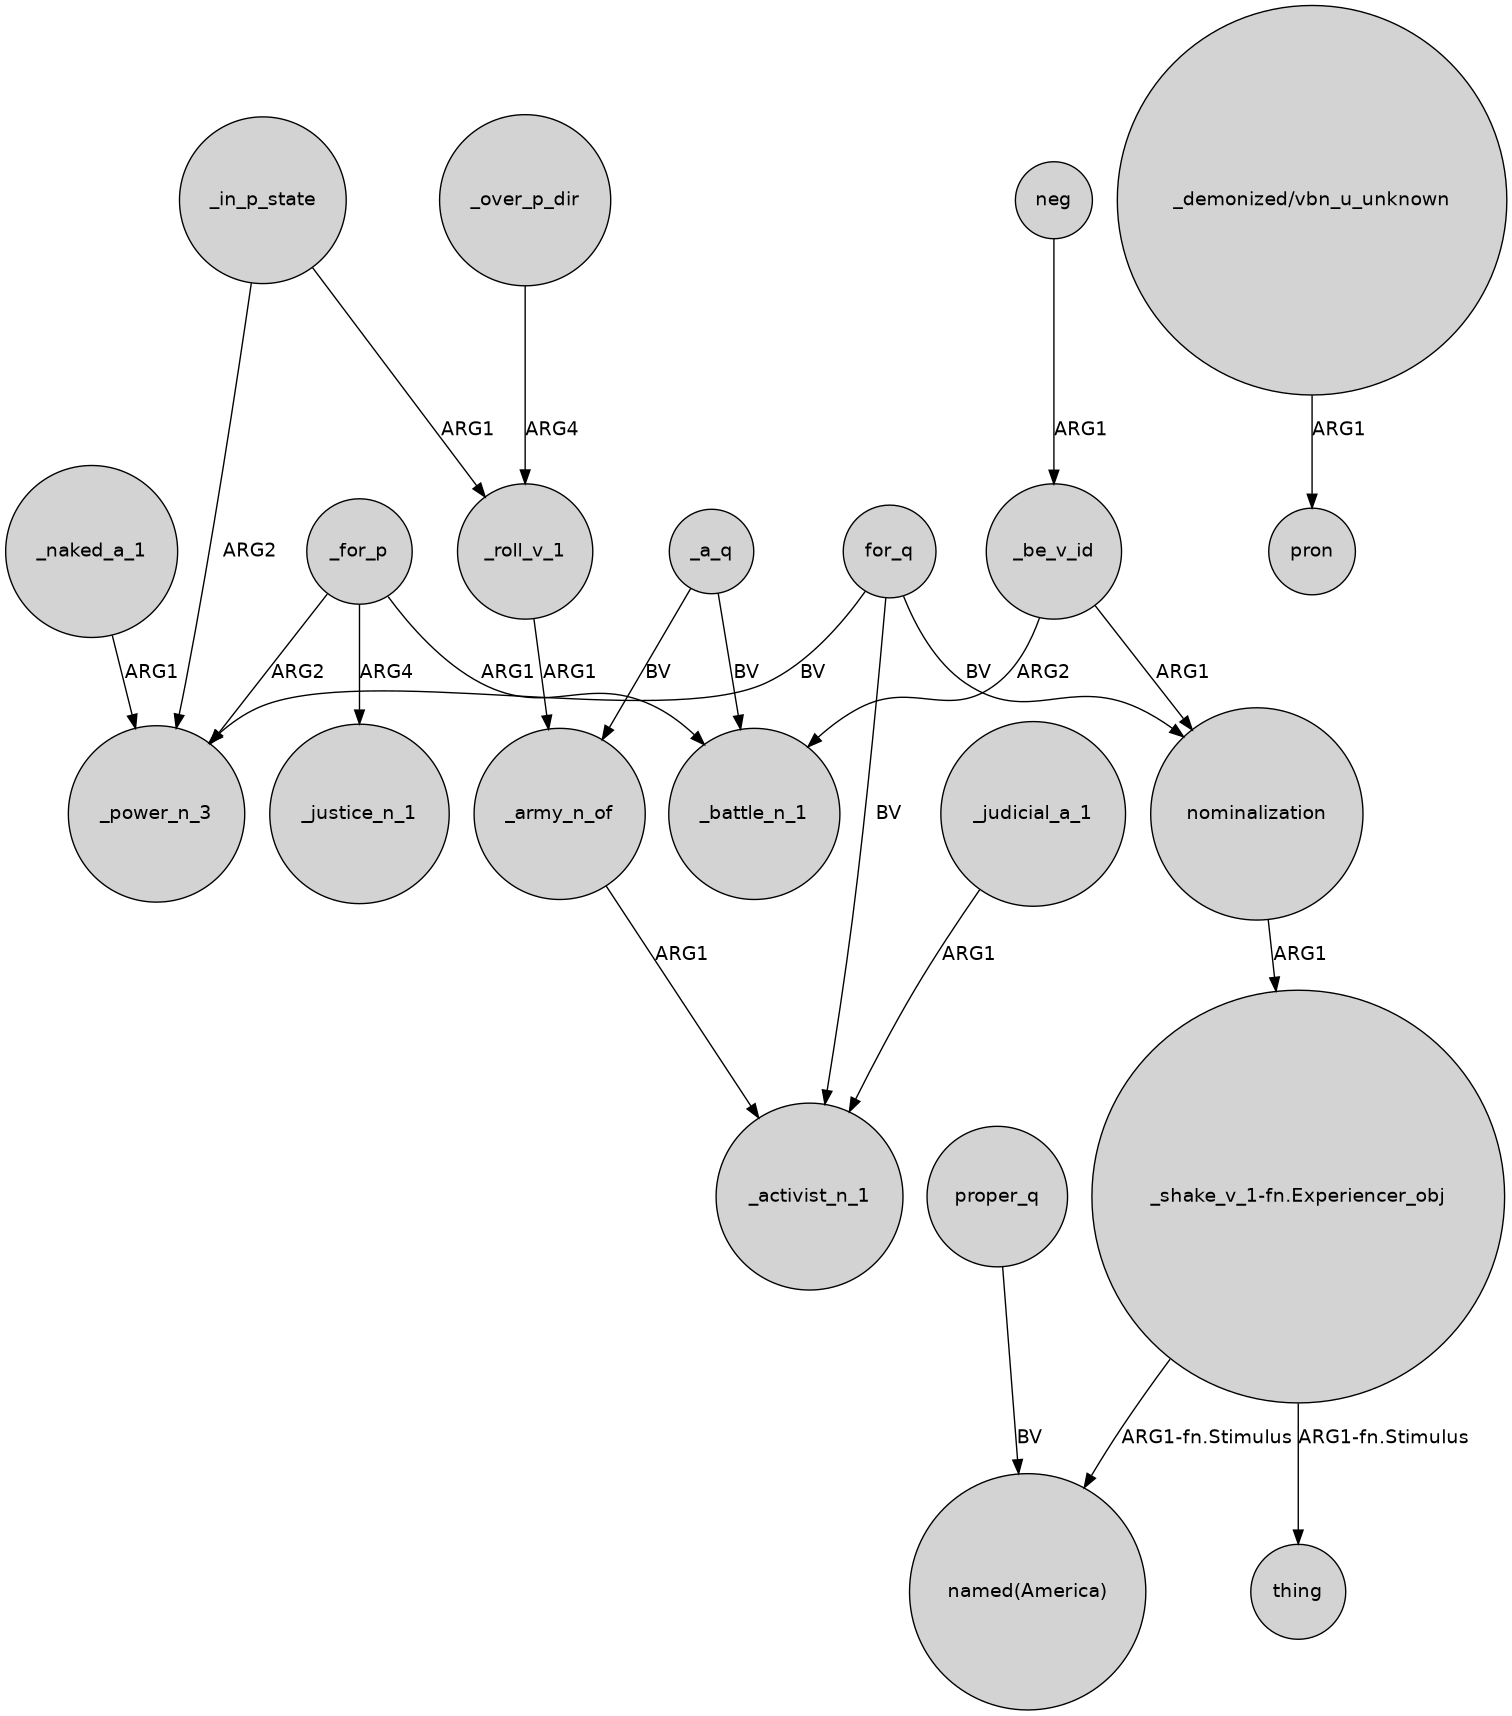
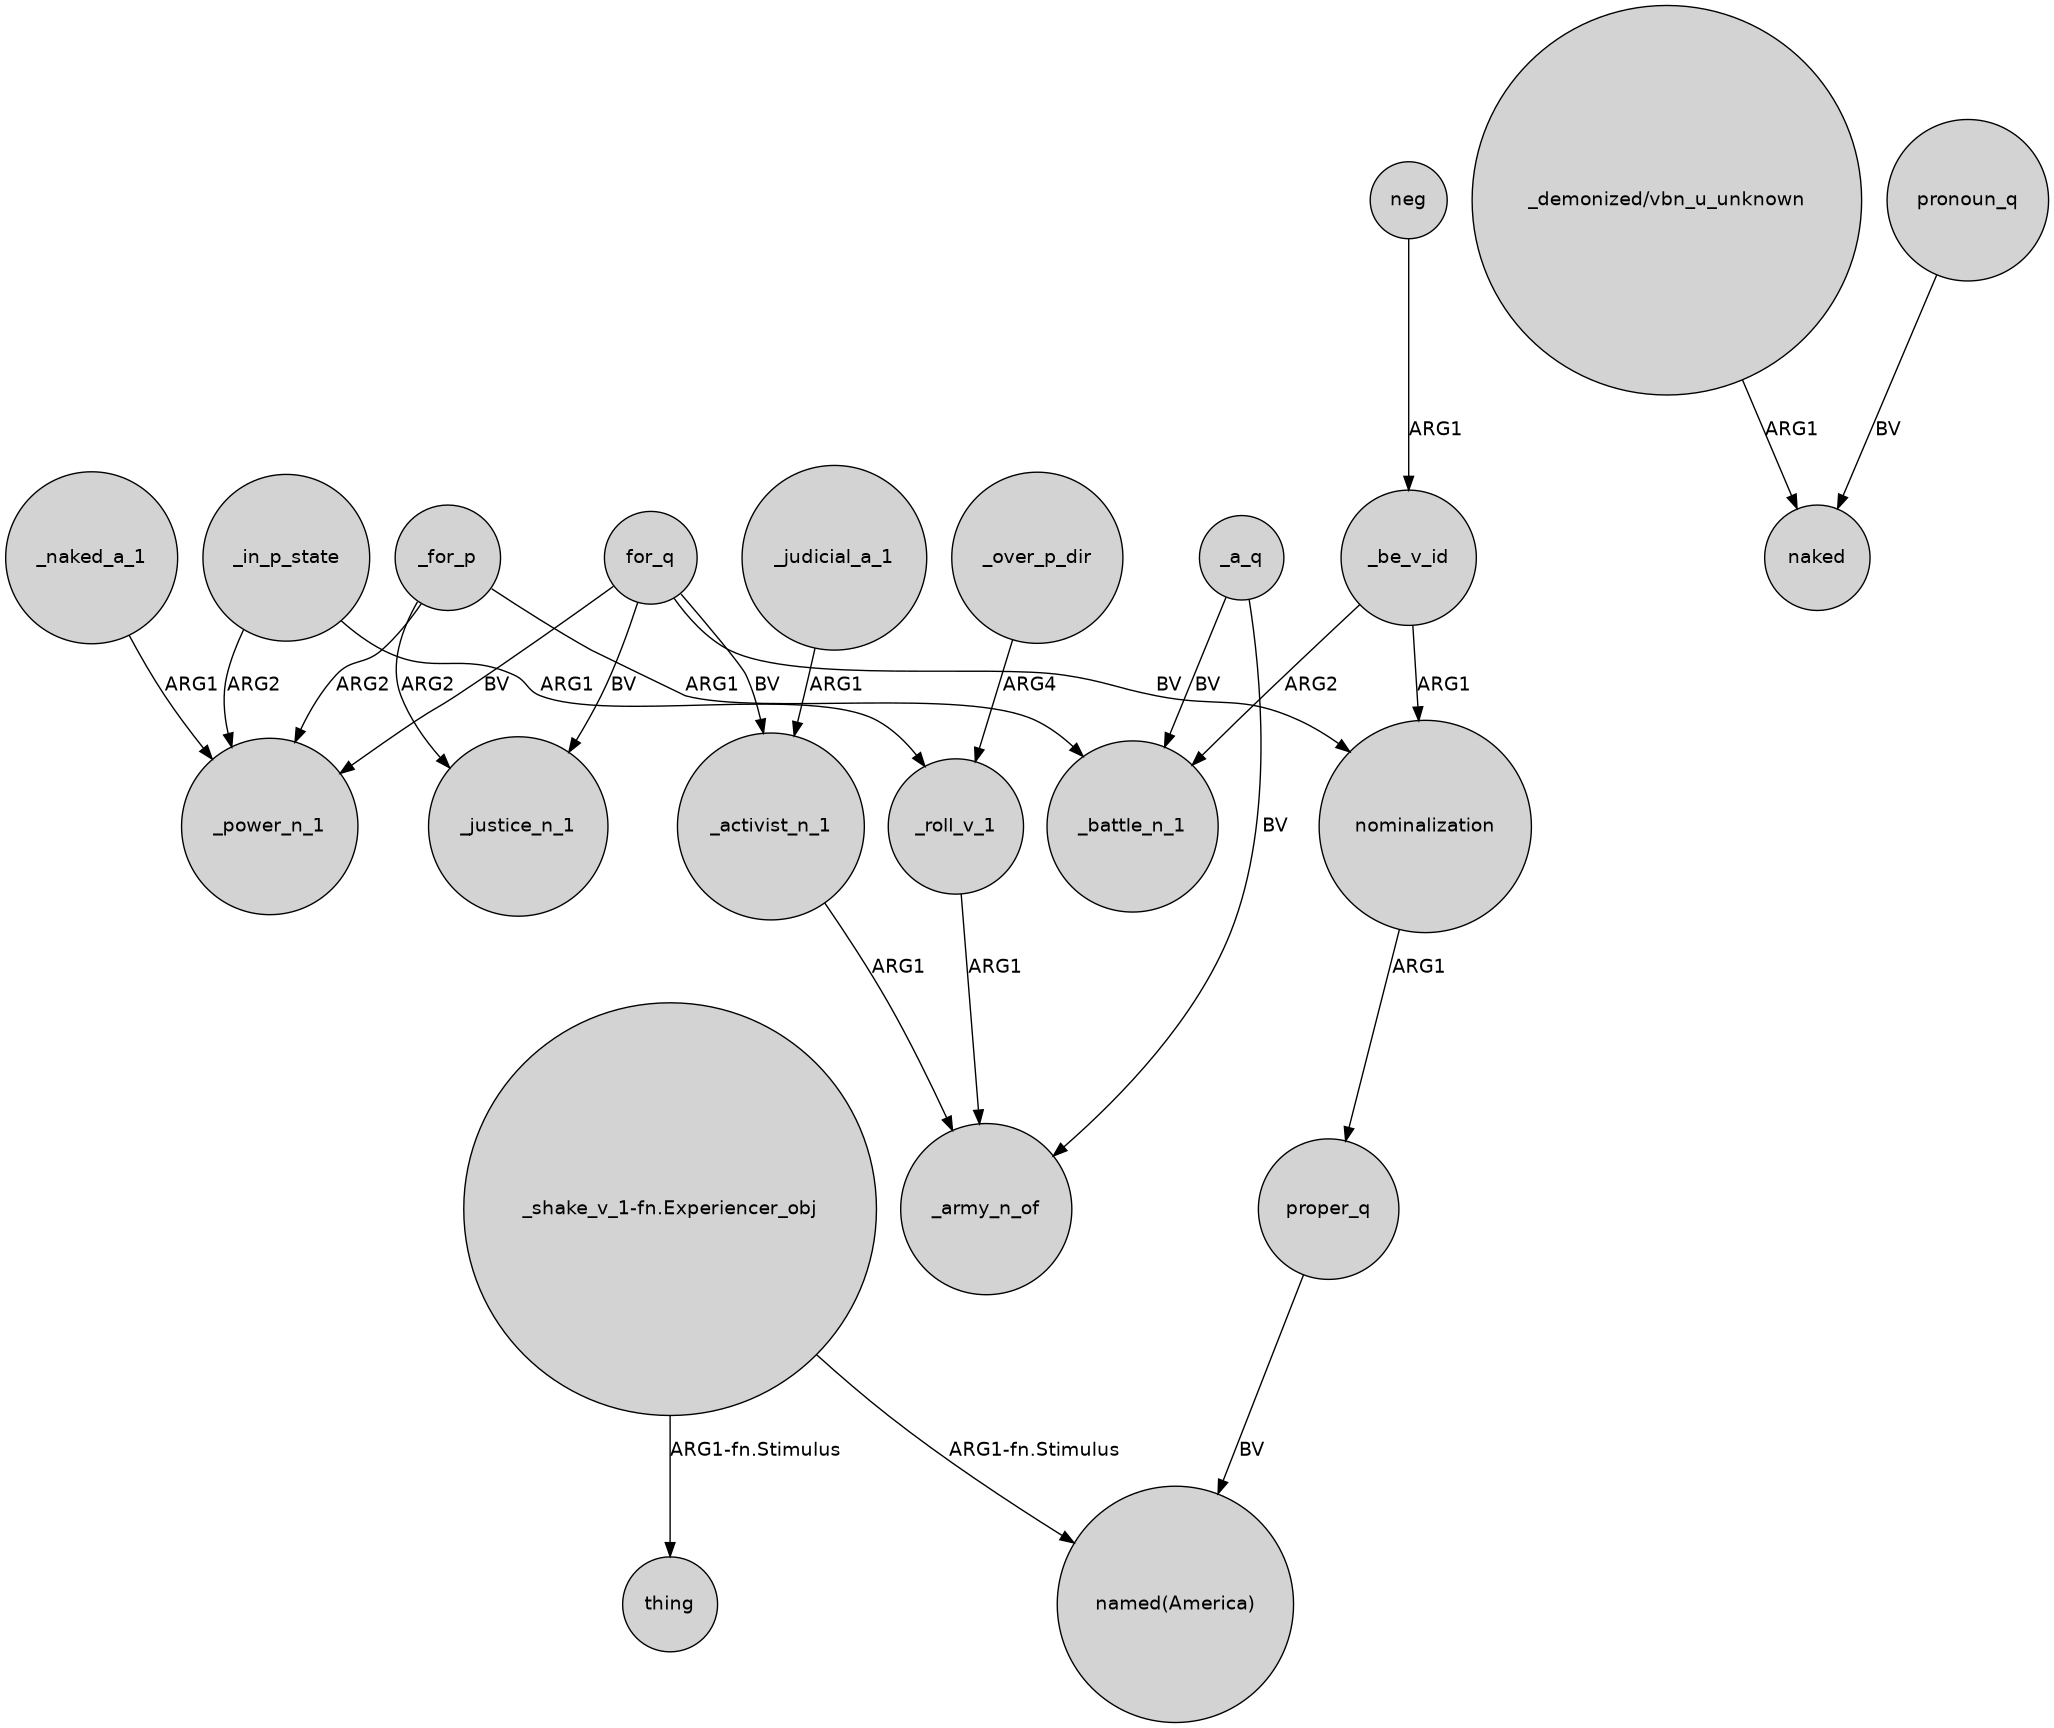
none -> (1968, 200)
(1312, 551) -> (1817, 558)
(387, 673) -> (429, 685)
none -> (611, 673)
(157, 814) -> (270, 826)
(1271, 948) -> (1374, 1029)
(678, 996) -> (891, 1007)
